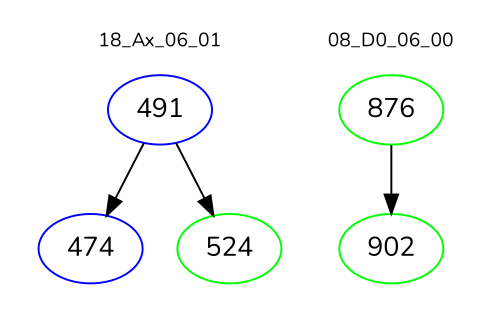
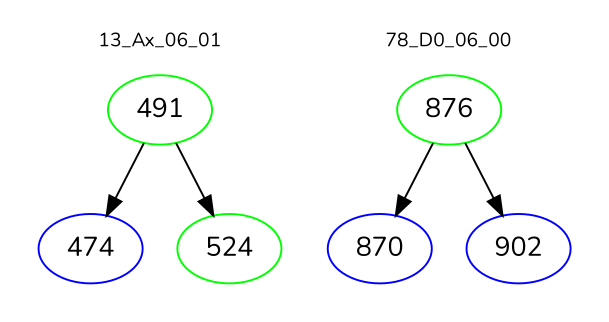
(160, 41) -> (160, 41)
(391, 41) -> (449, 41)
(160, 110) -> (160, 110)
none -> (380, 249)
(391, 249) -> (519, 249)
